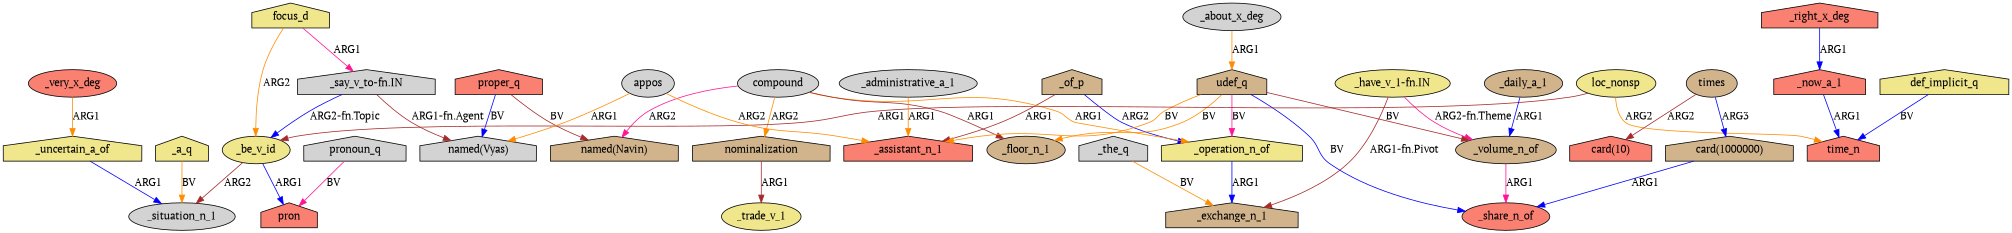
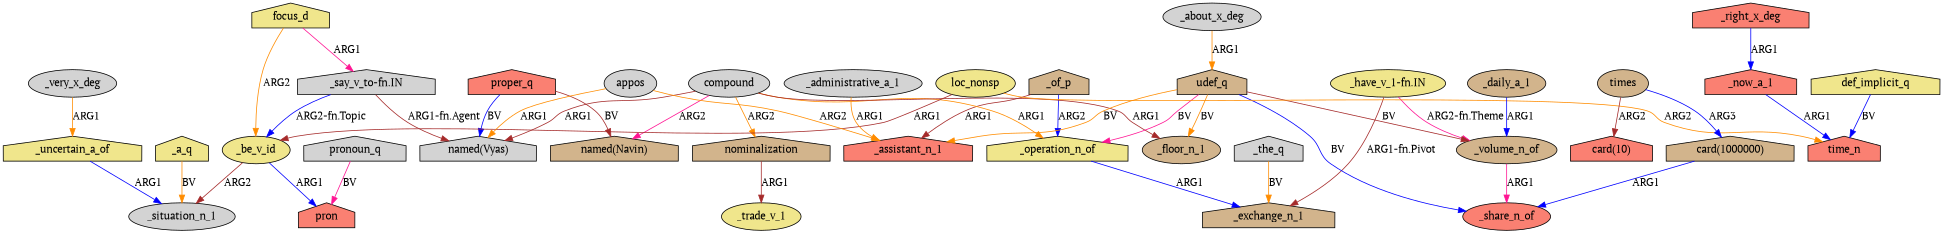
(73, 83) -> (73, 83)
none -> (600, 102)
